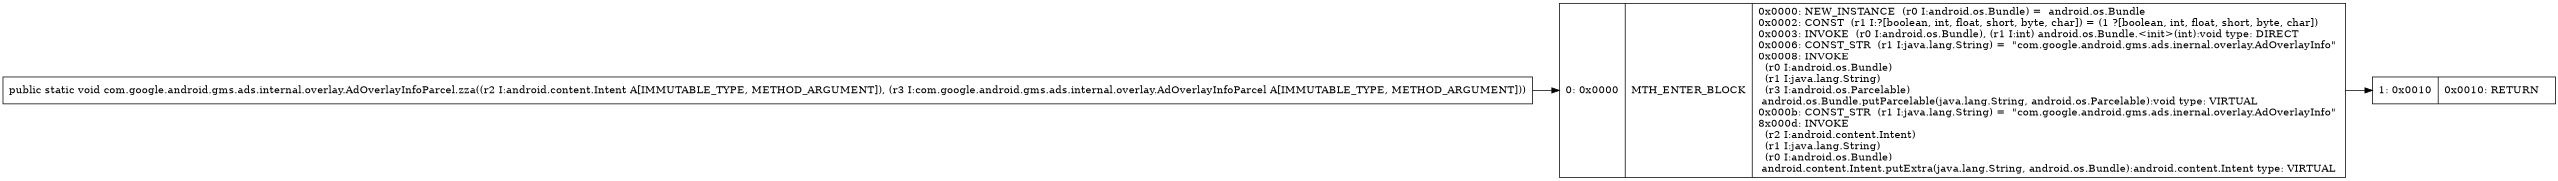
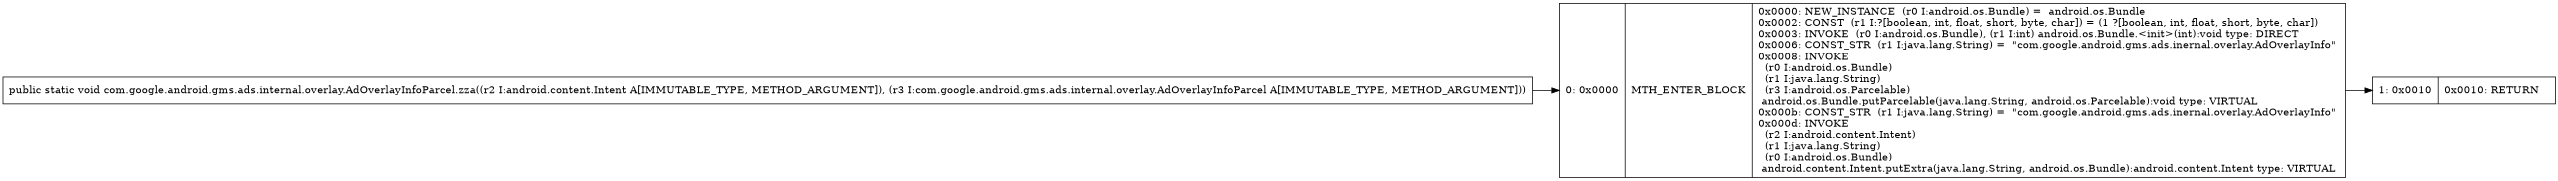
(1807, 124) -> (1807, 124)
